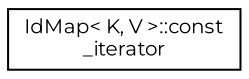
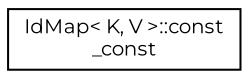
(124, 39) -> (124, 39)
